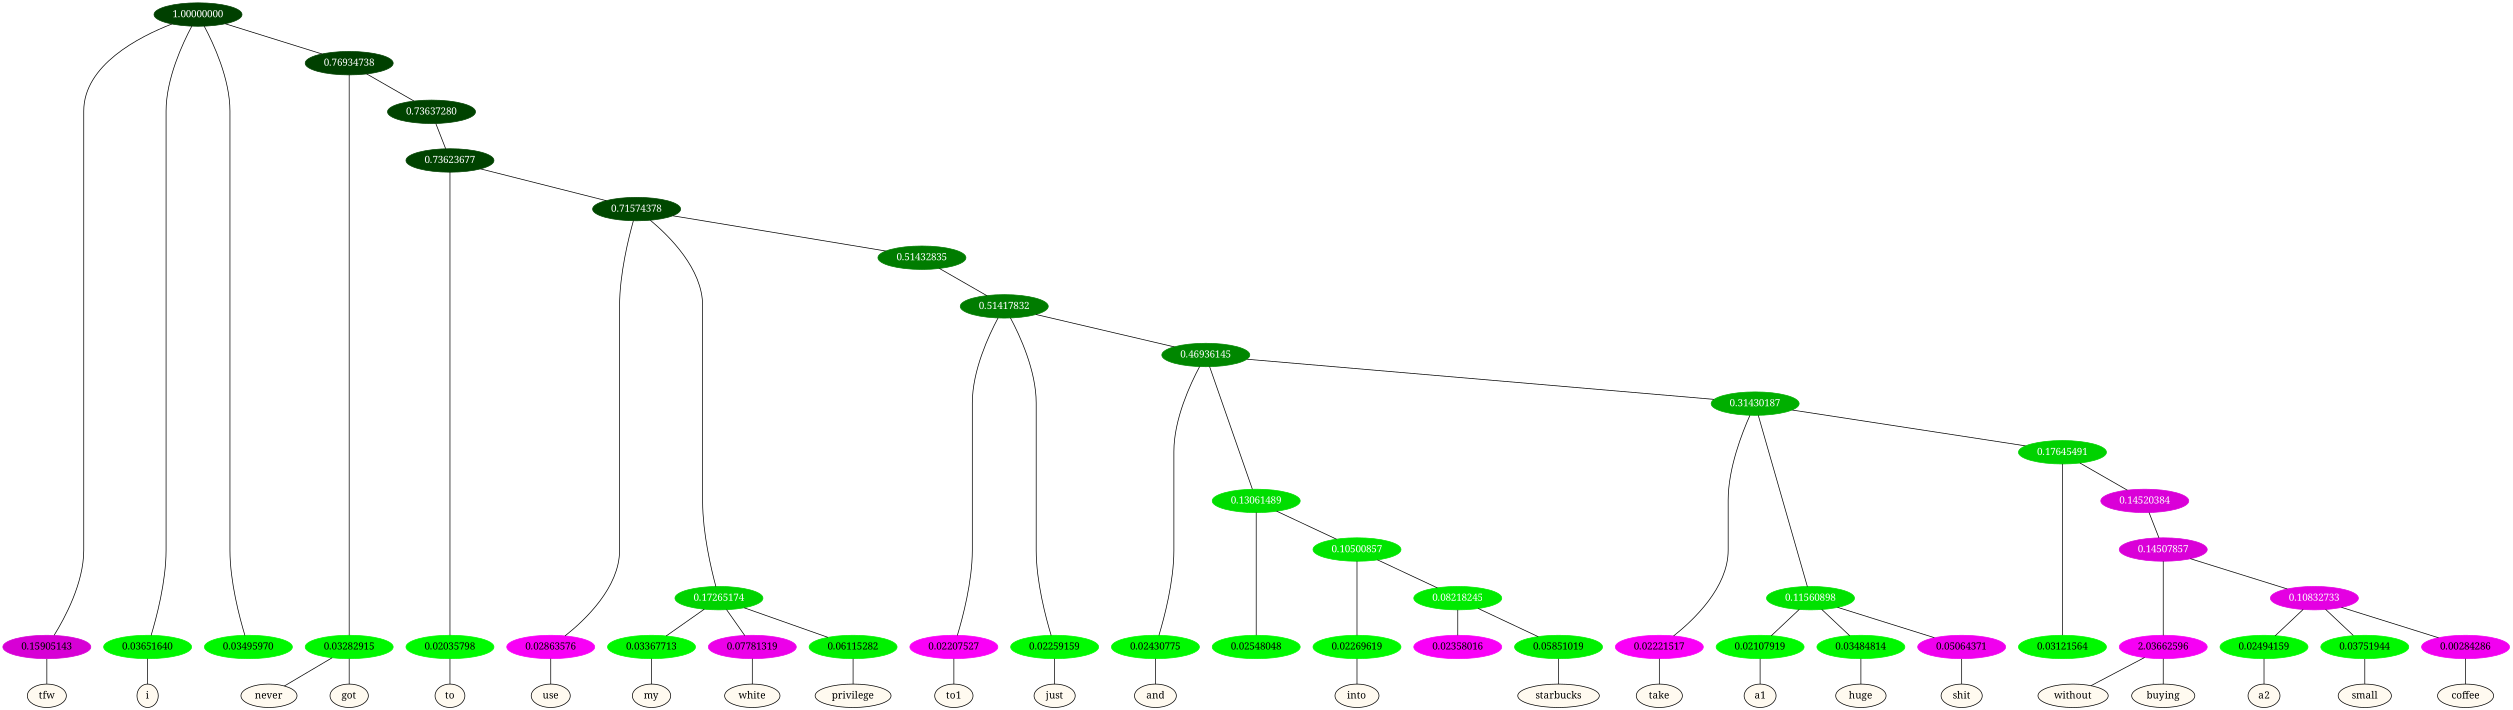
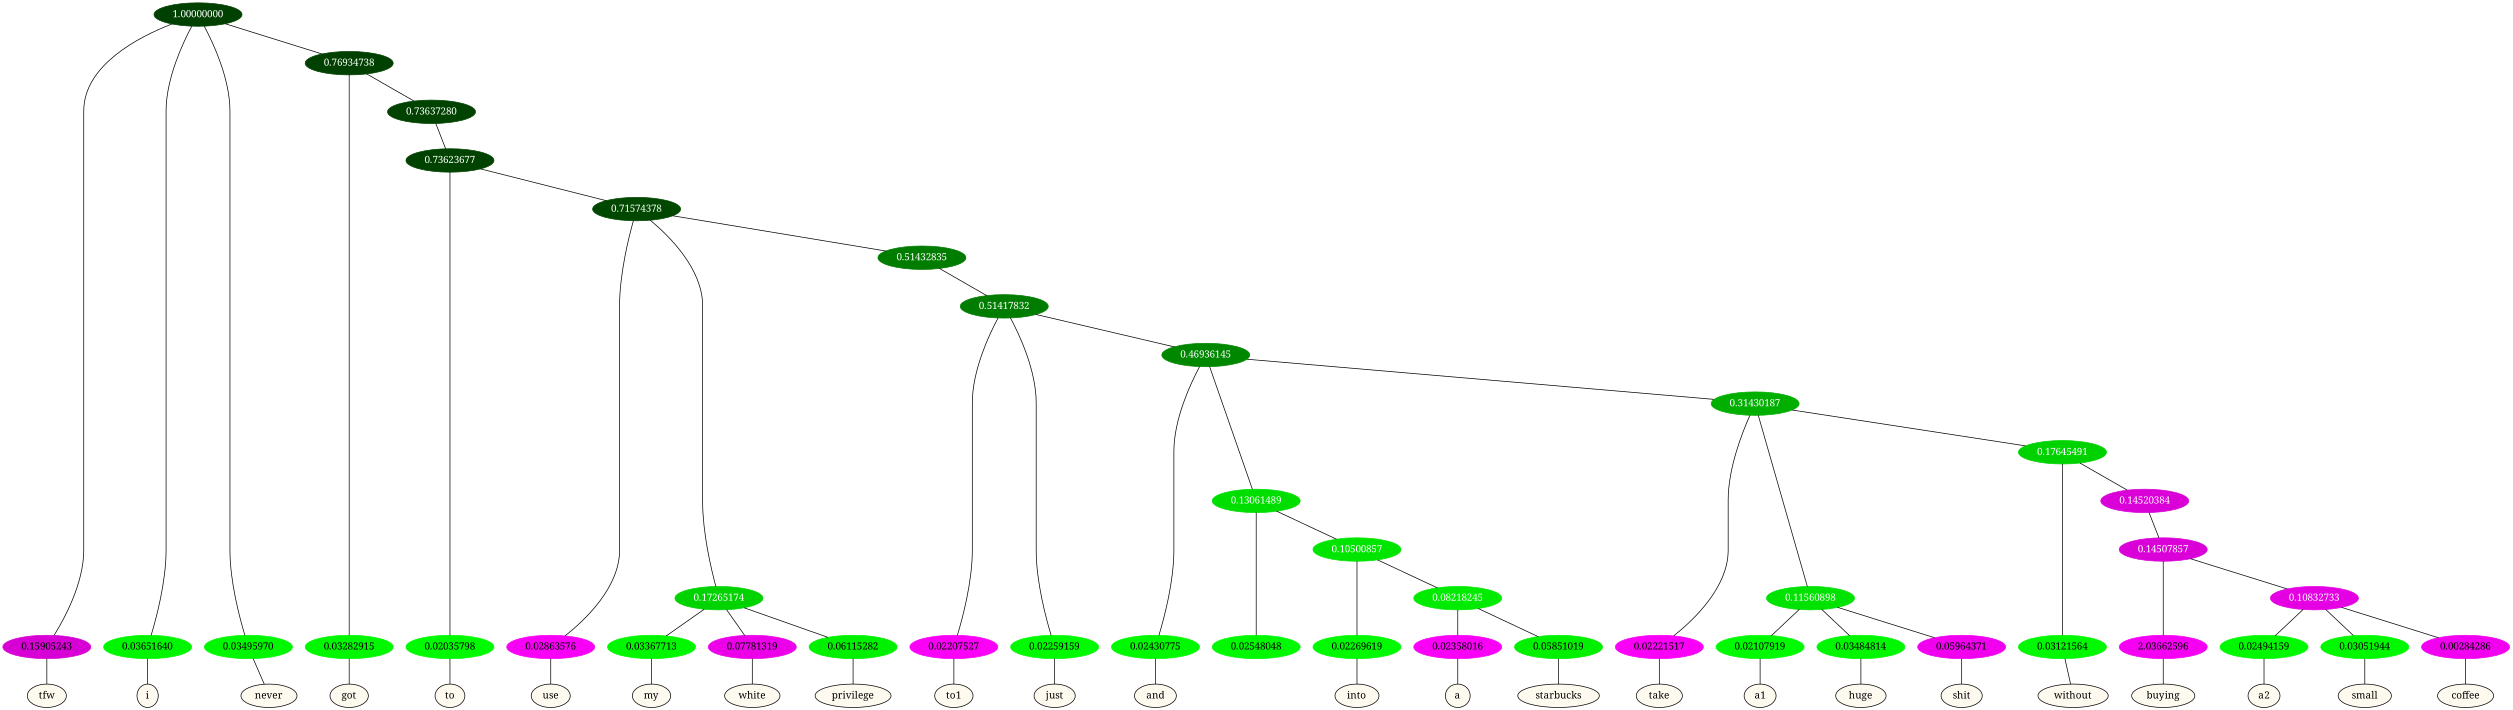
(47, 647) -> (47, 647)
(1962, 647) -> (1962, 647)
(2365, 647) -> (2365, 647)
(308, 672) -> (259, 671)
(2118, 672) -> (2068, 671)
none -> (1458, 696)
